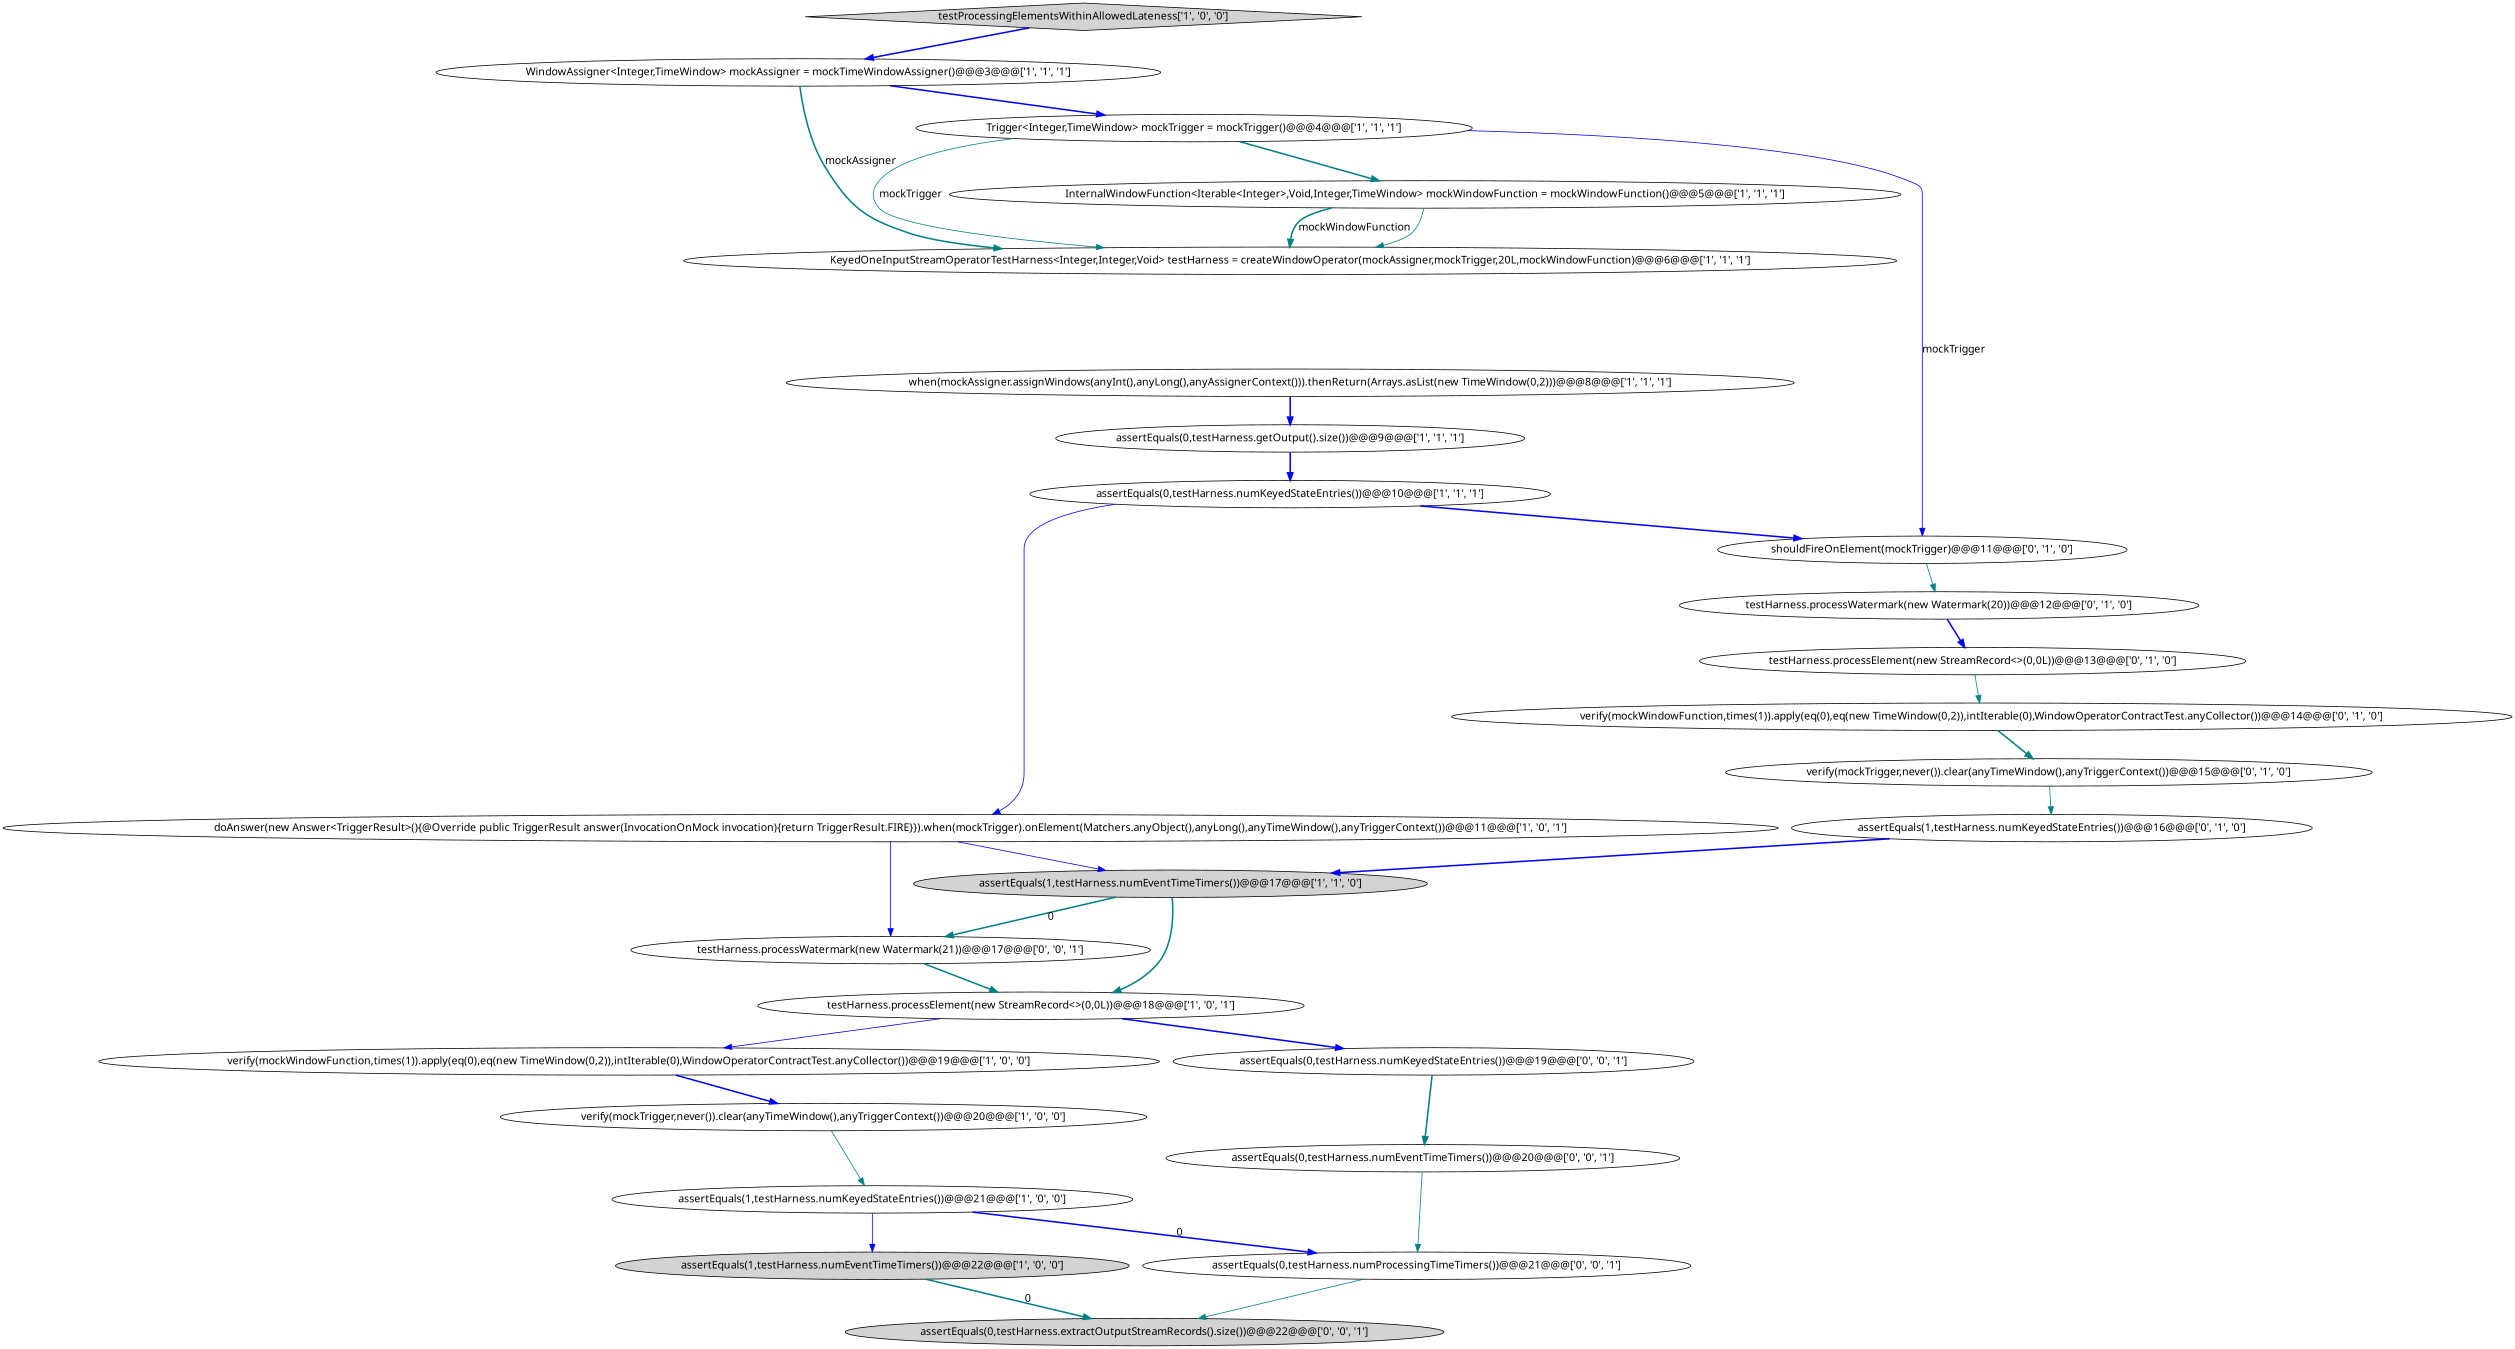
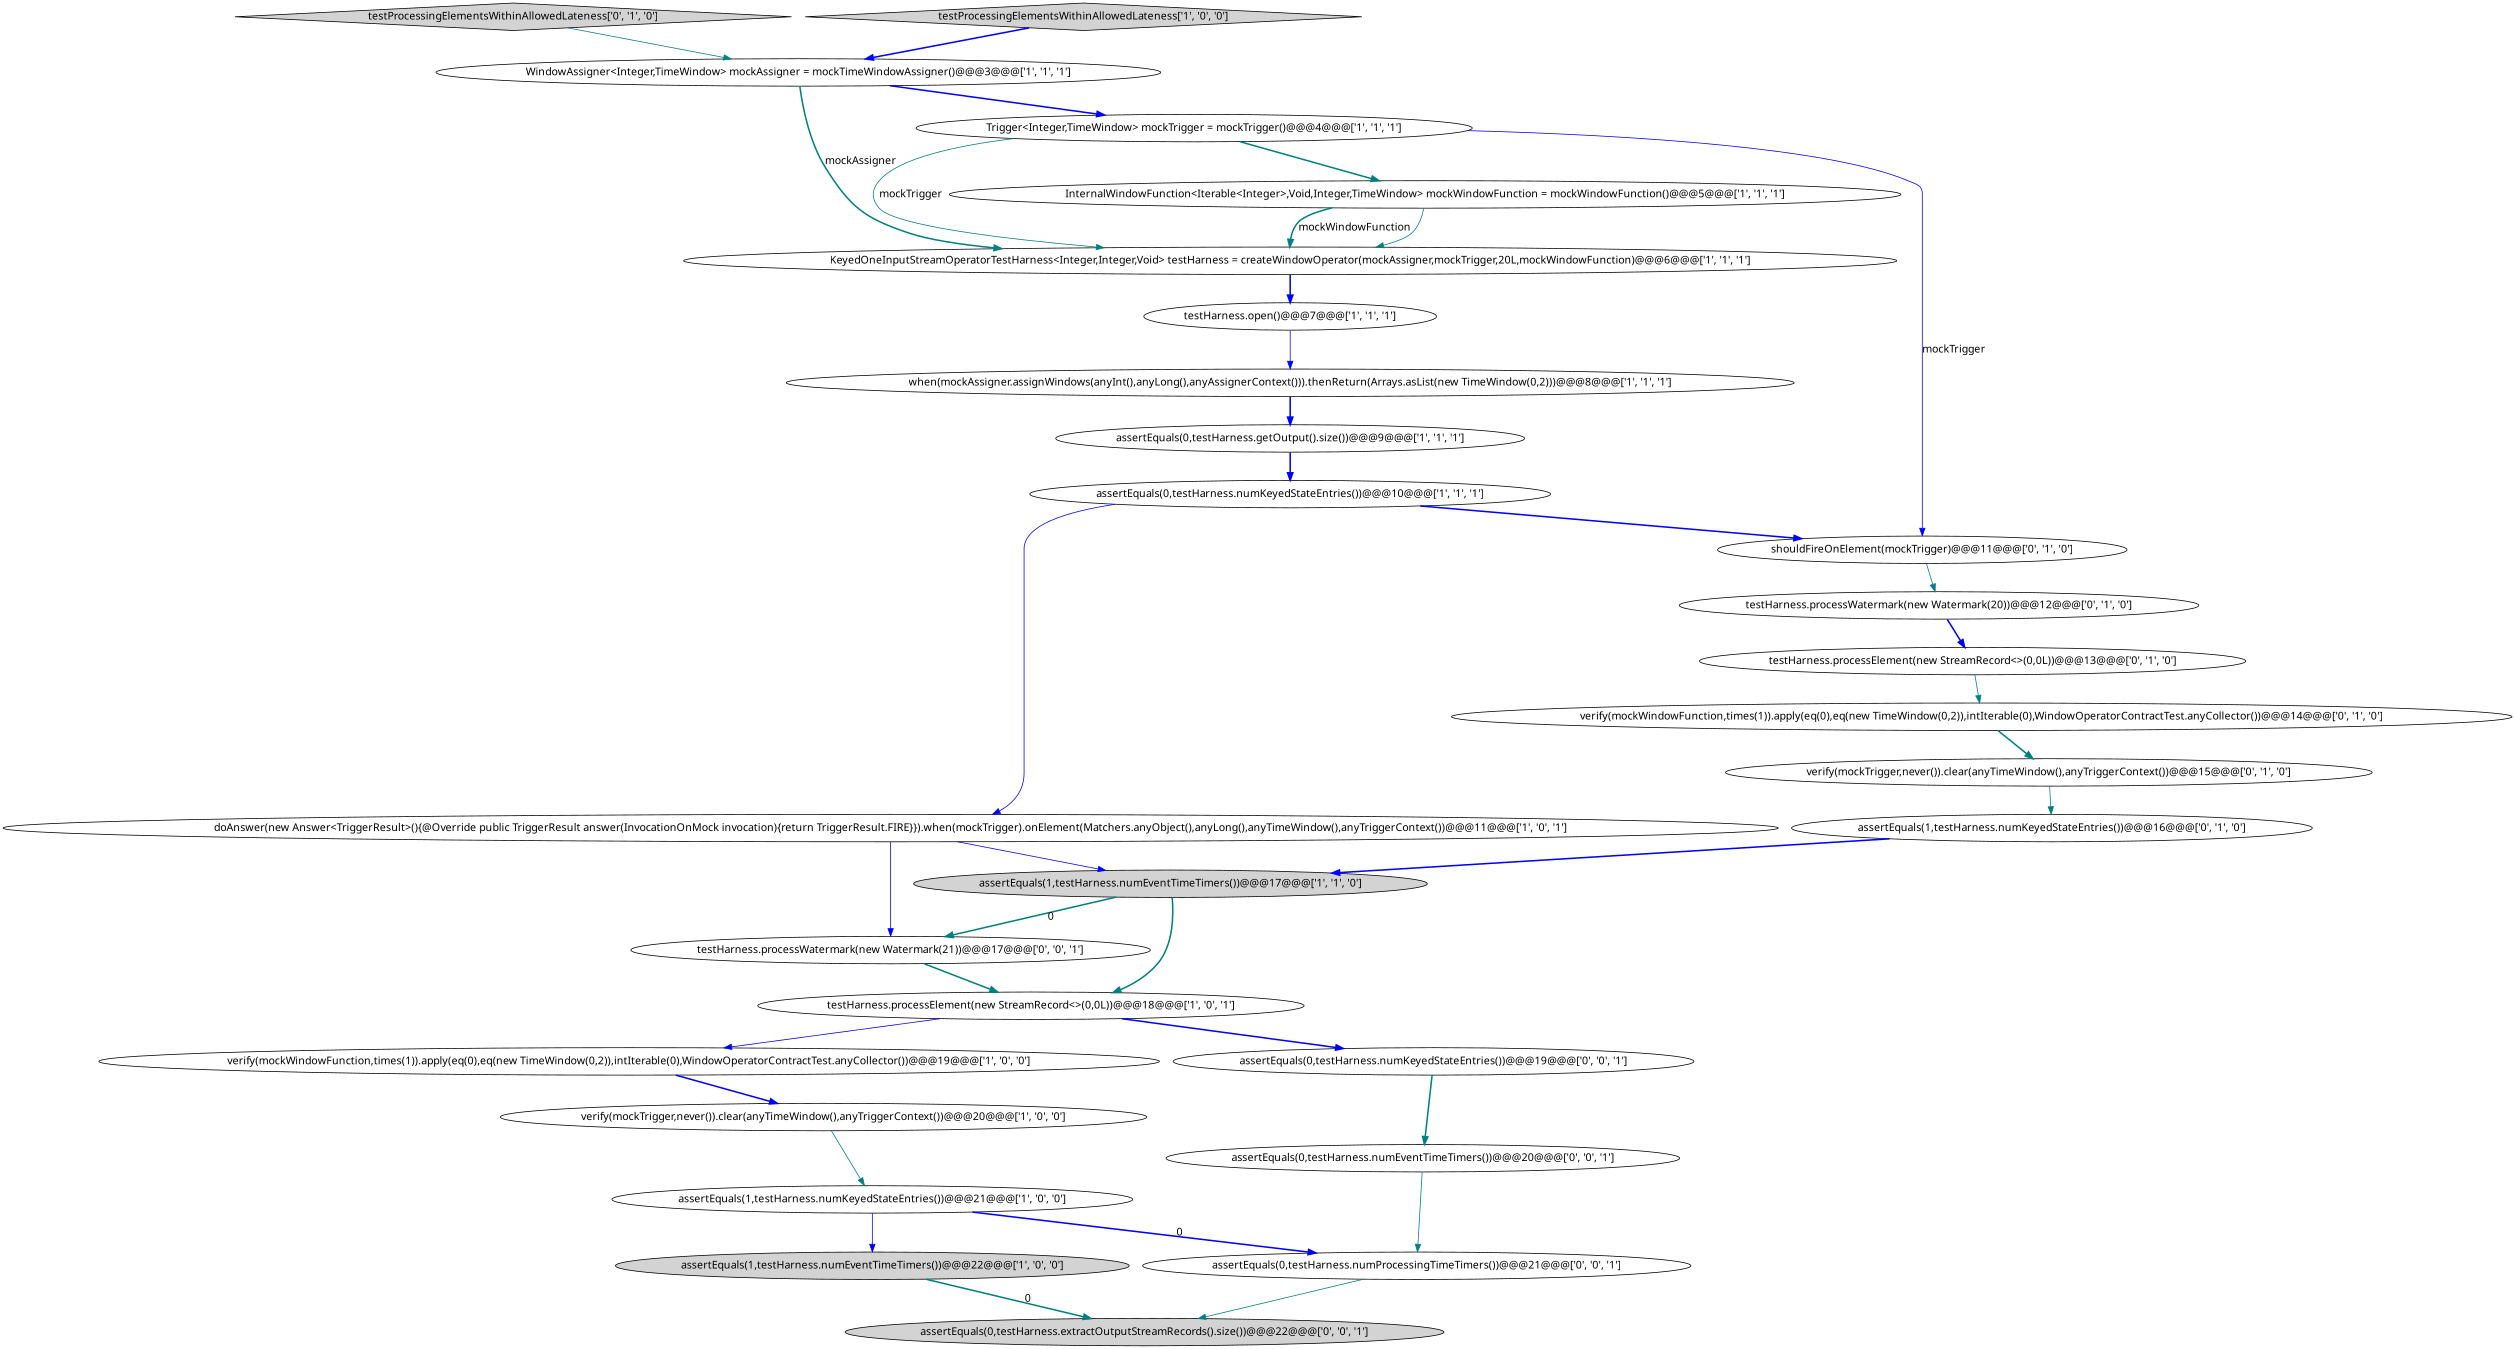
none -> (513, 17)
none -> (1290, 316)
